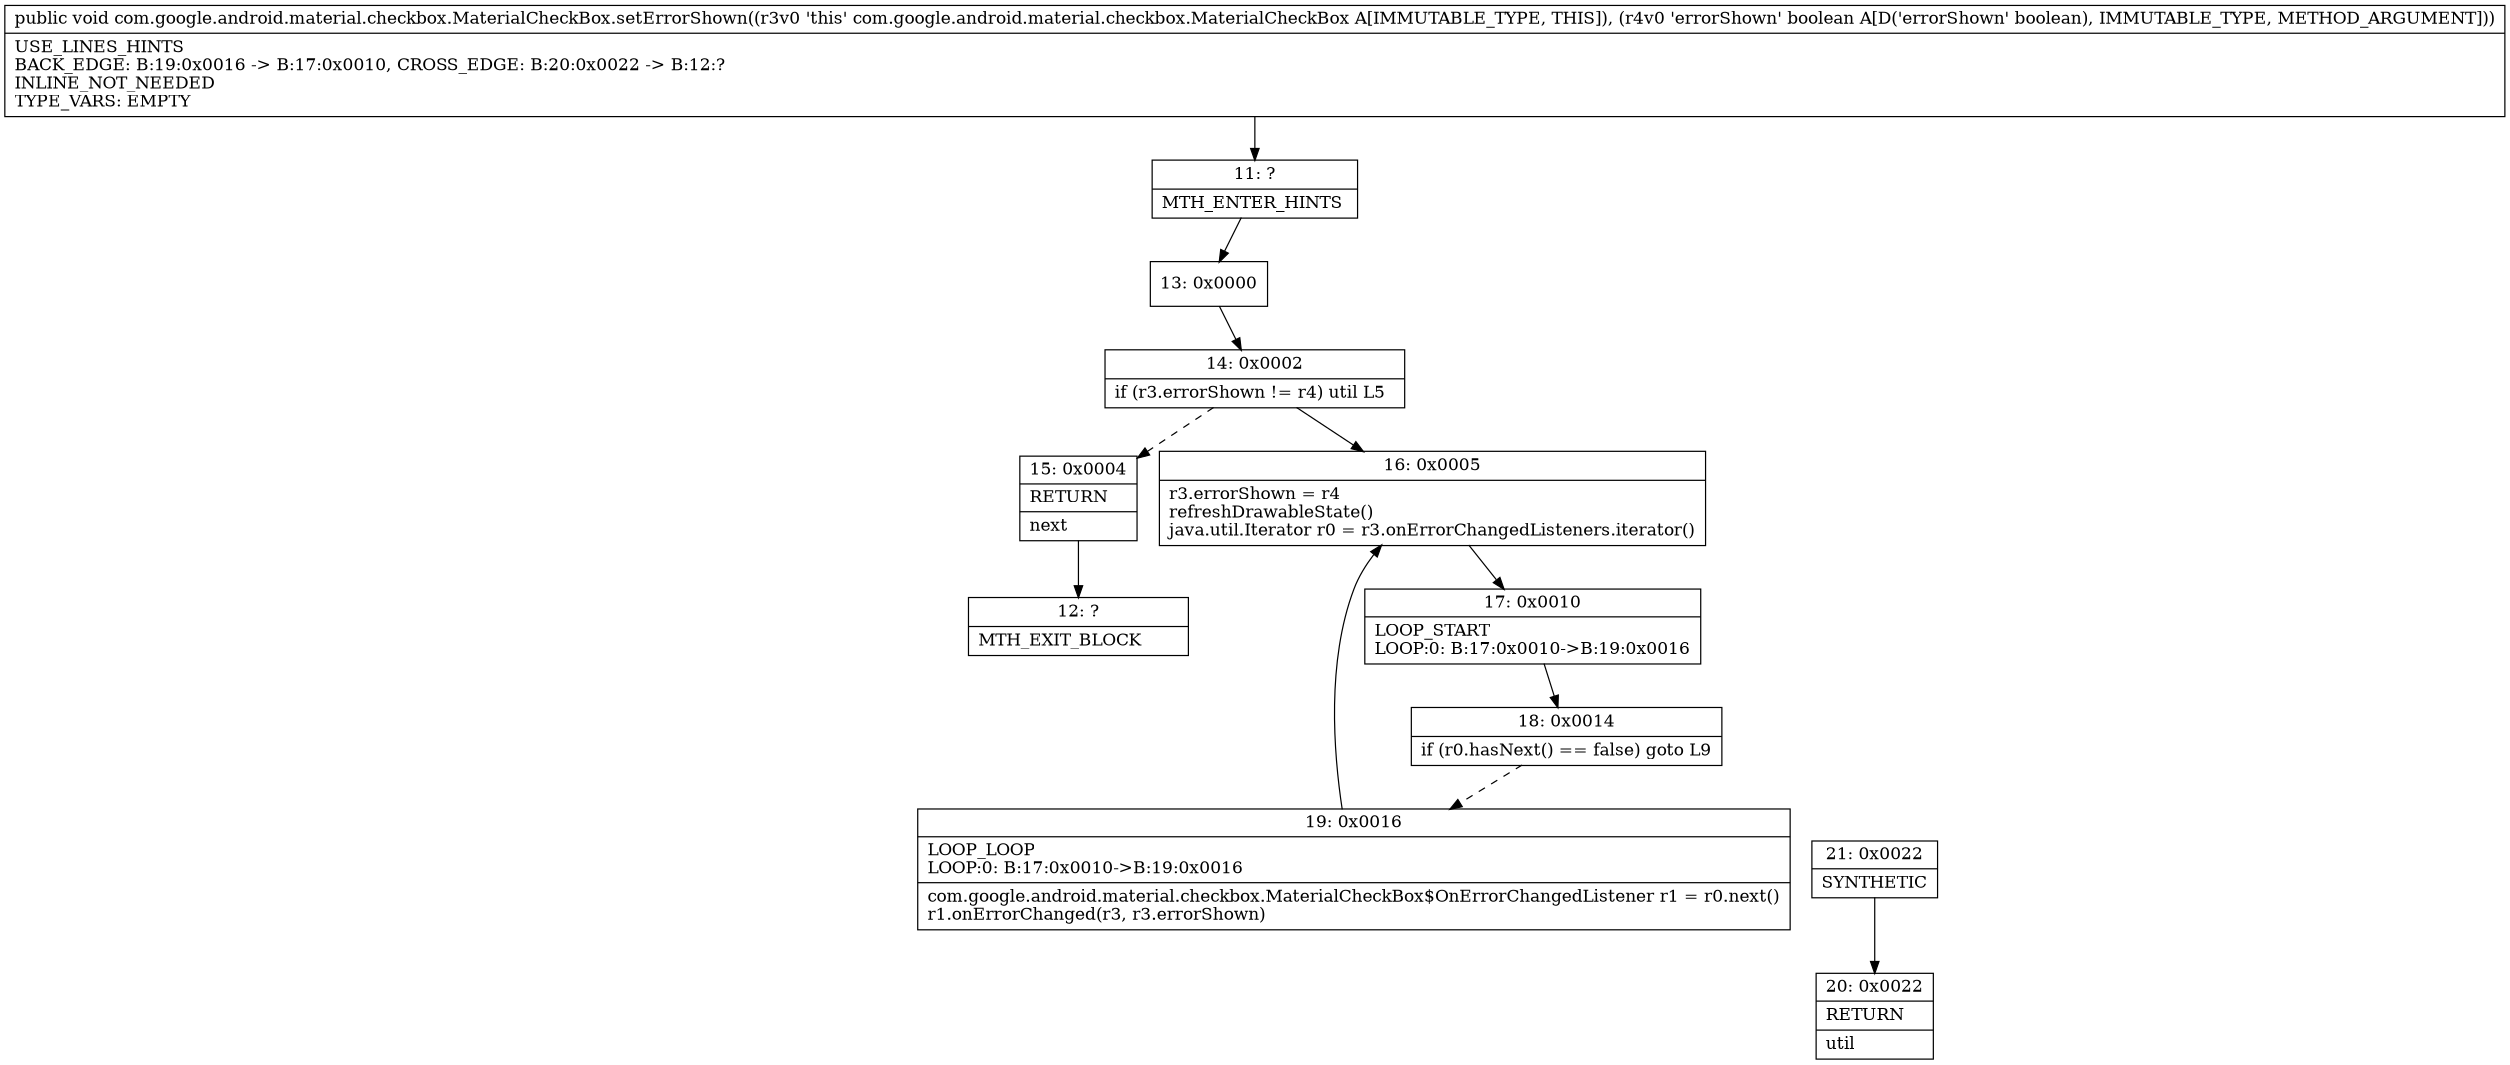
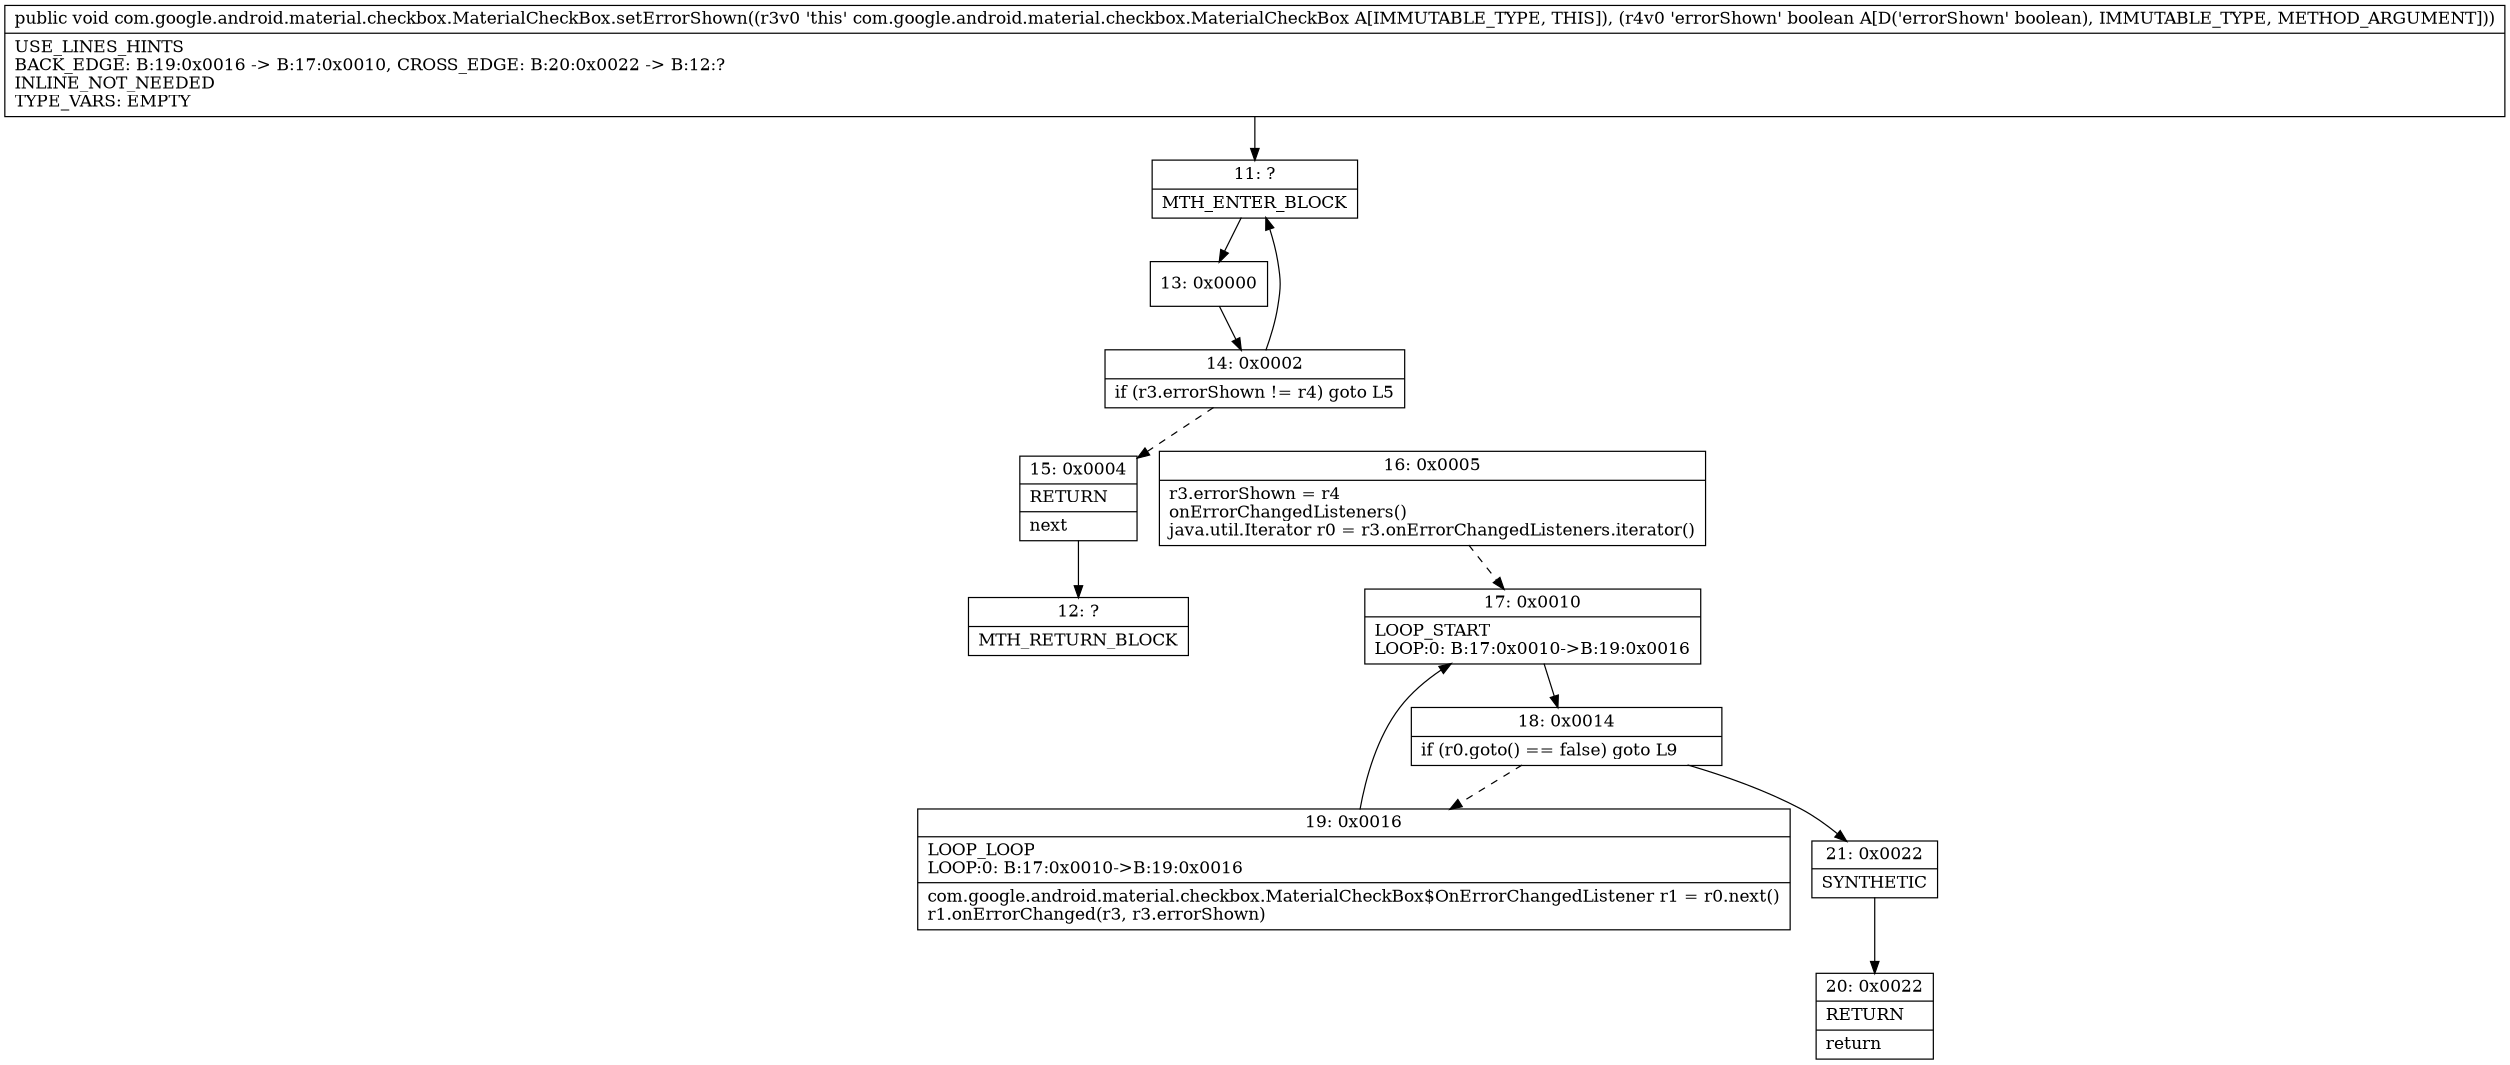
(1252, 203) -> (1255, 203)
(1250, 393) -> (1255, 393)
(1325, 426) -> (1280, 290)
(1271, 512) -> (1288, 512)
(1483, 562) -> (1483, 562)
(1060, 640) -> (1078, 640)
(1336, 678) -> (1385, 731)
(1567, 750) -> (1550, 750)
none -> (1766, 792)
(1841, 1044) -> (1854, 1044)
